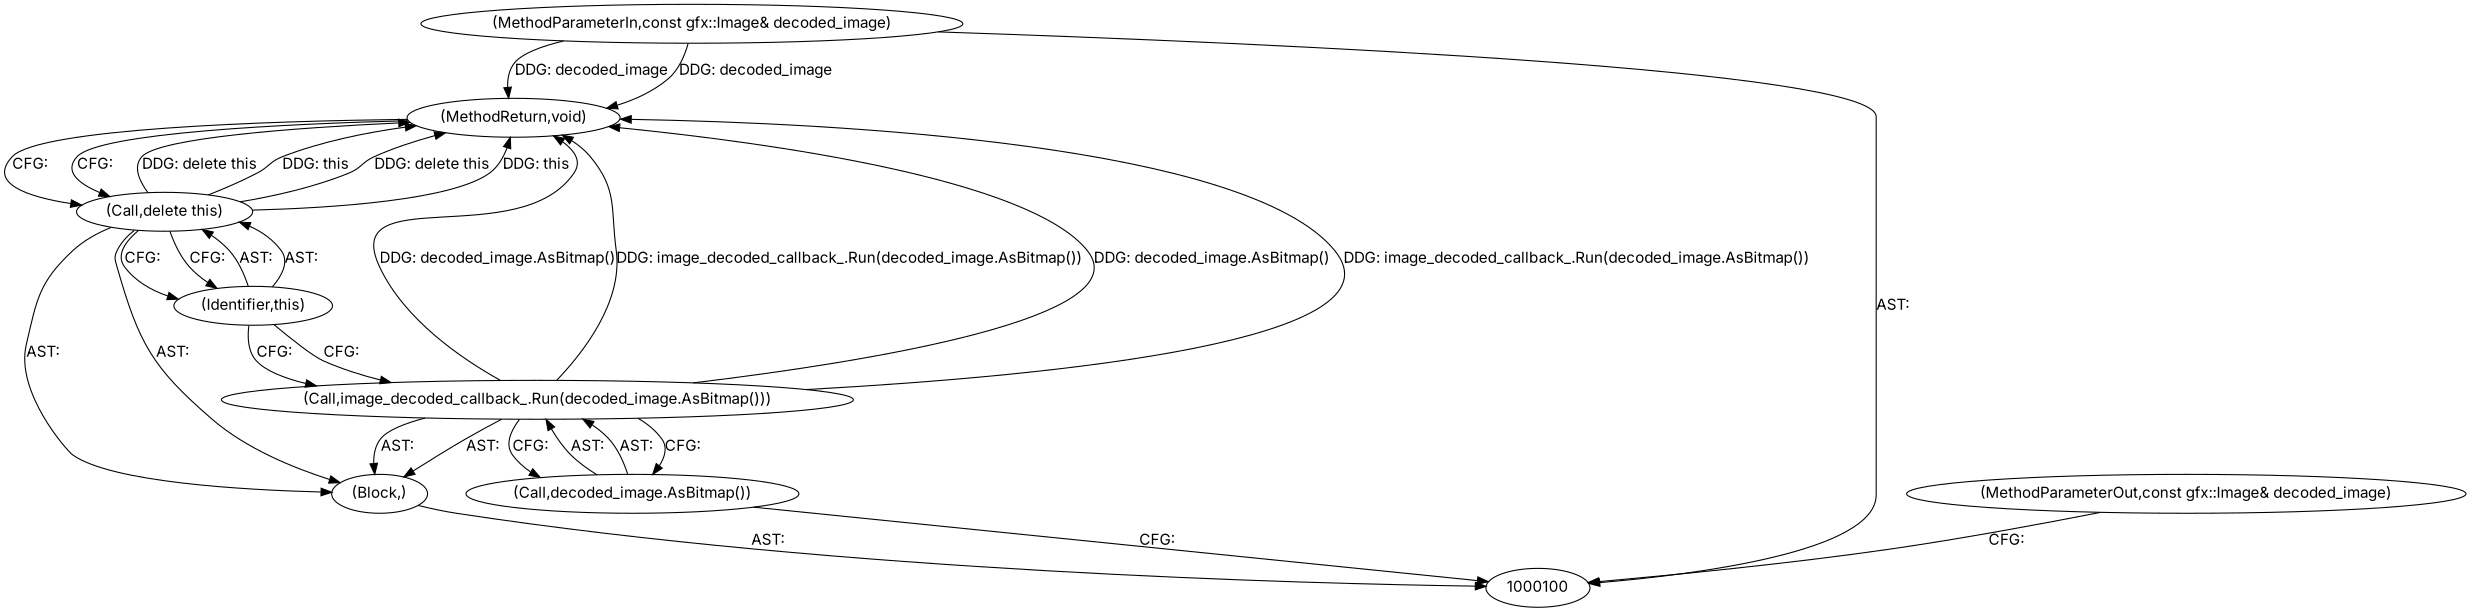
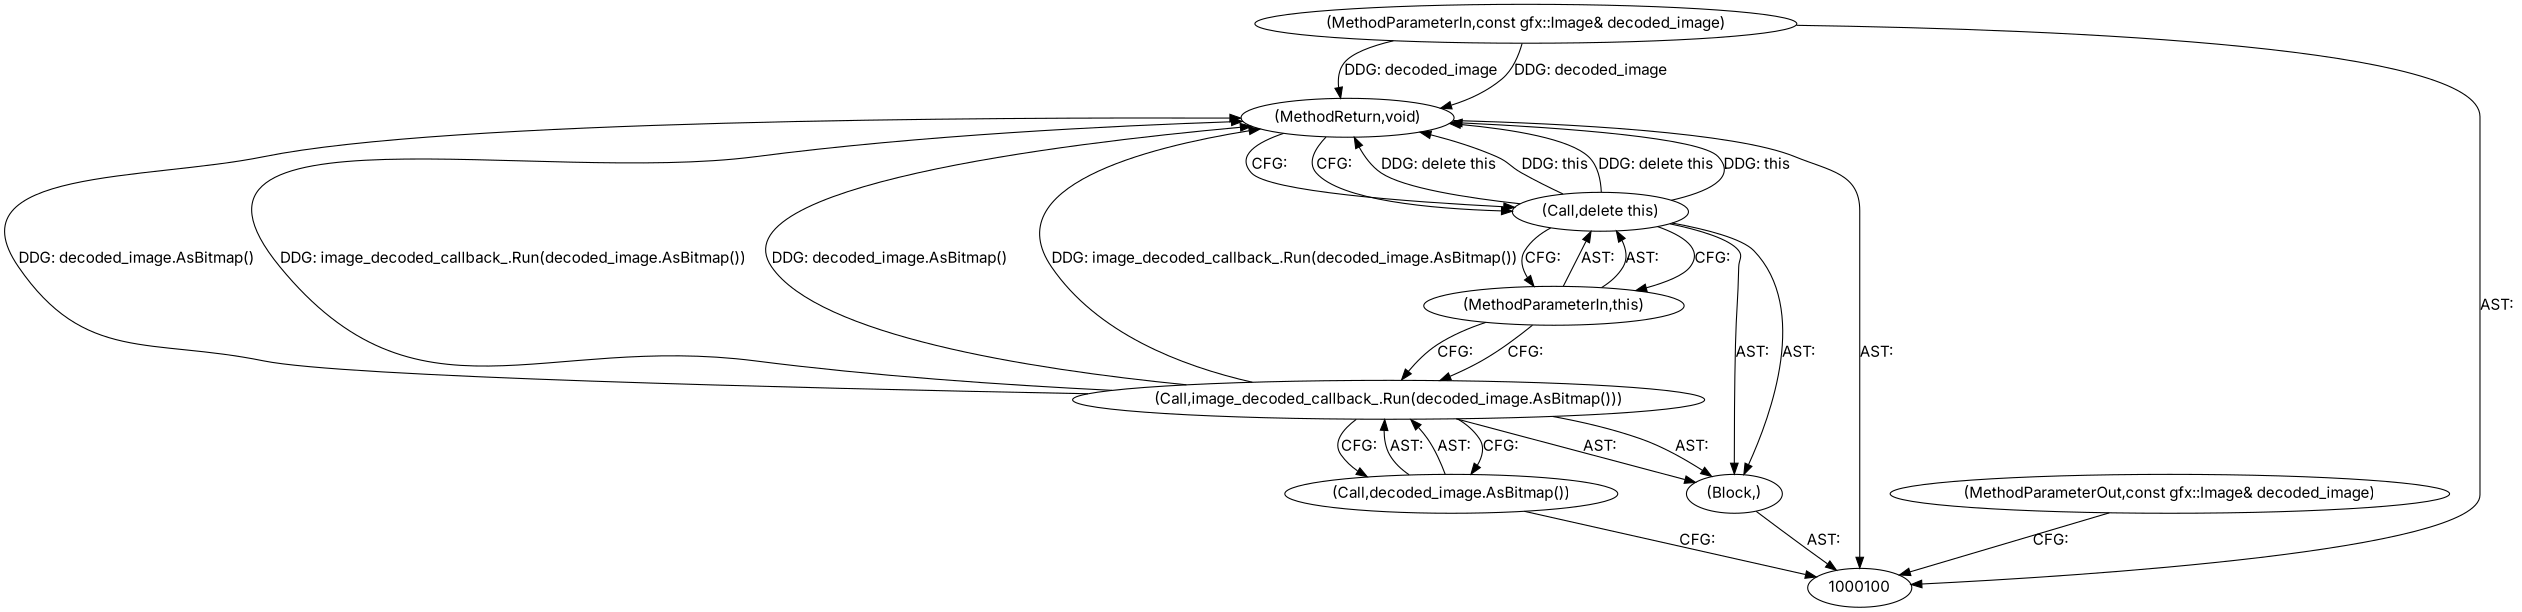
none -> (1838, 174)
(253, 306) -> (1554, 306)
